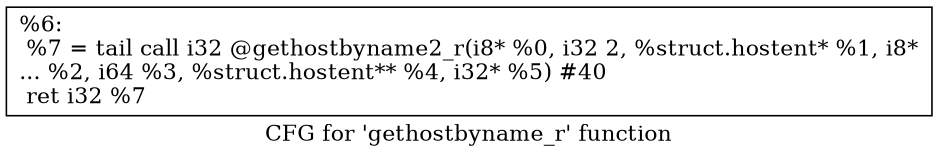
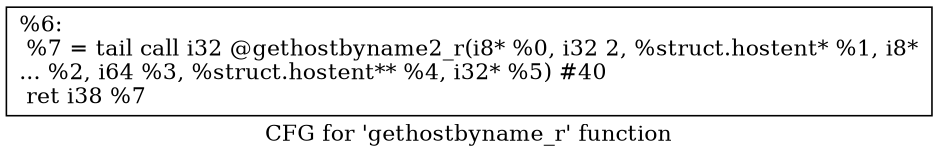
(83, 97) -> (83, 97)
